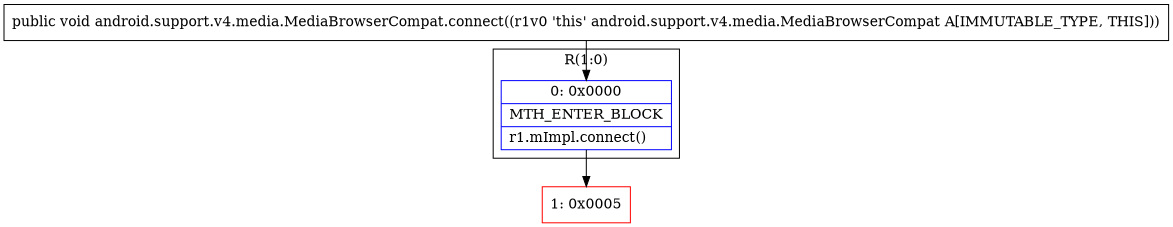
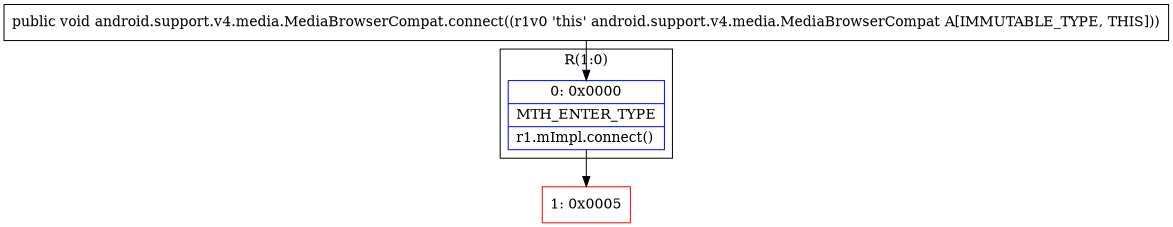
(586, 115) -> (586, 115)
